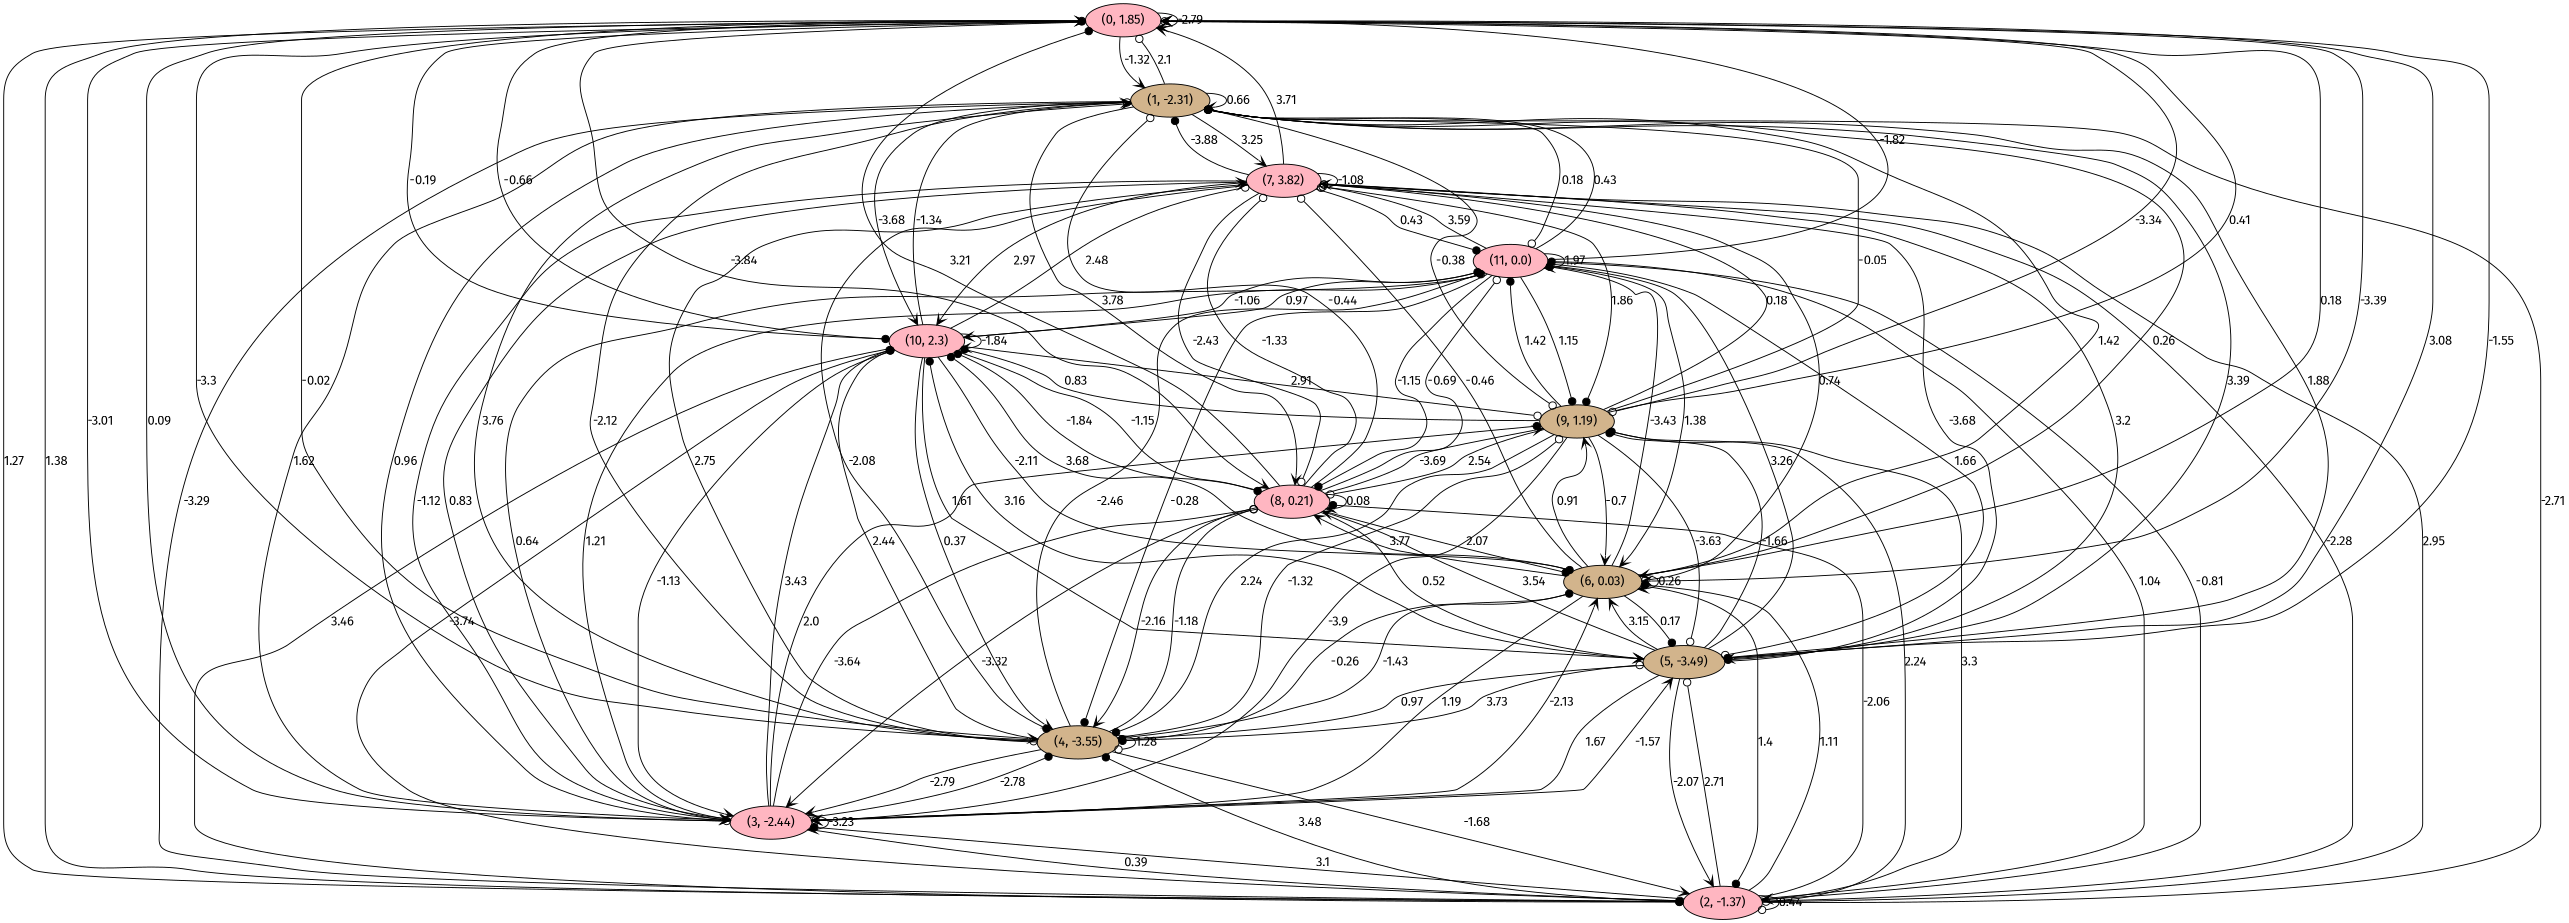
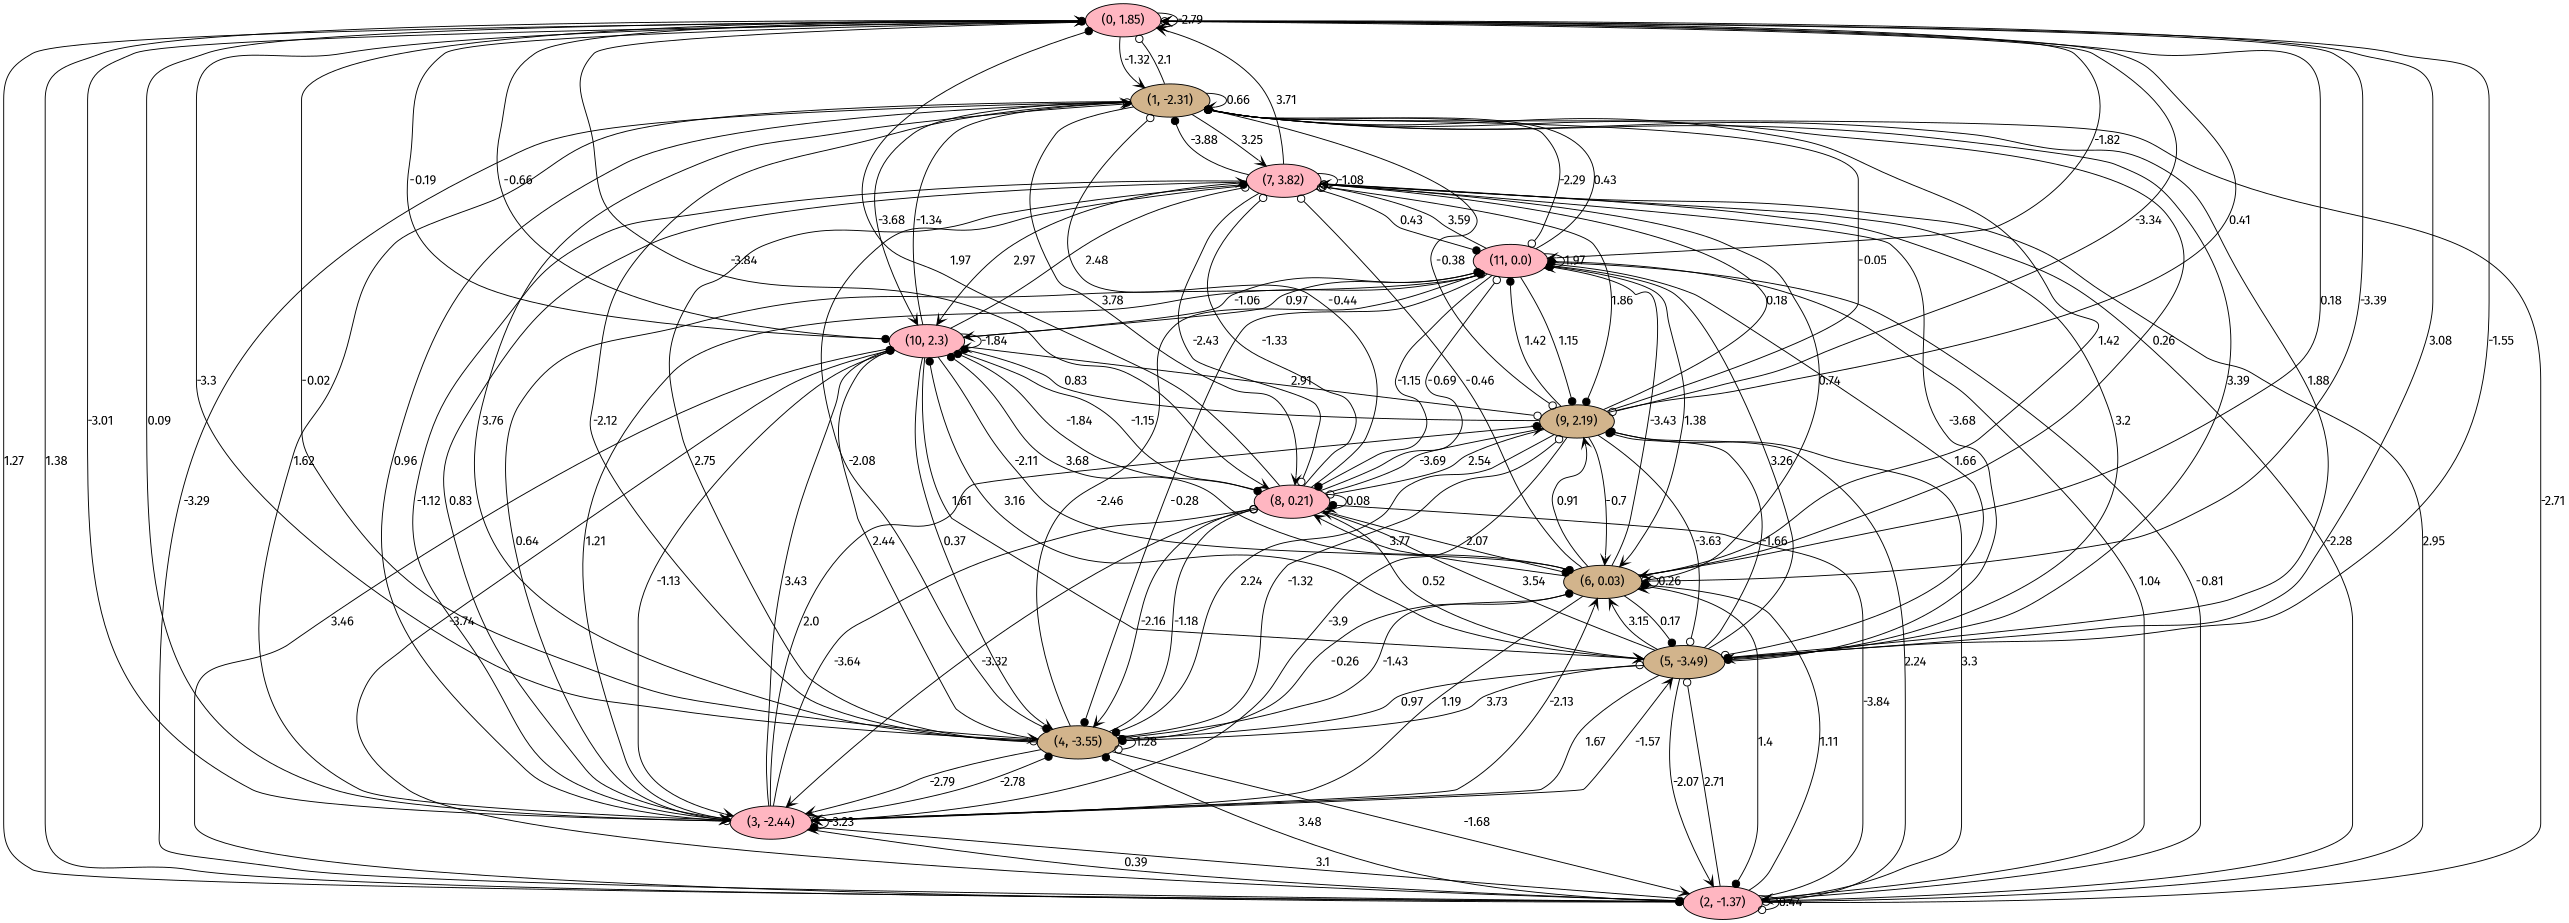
(1731, 68) -> (2094, 82)
(1573, 181) -> (1573, 181)
(960, 261) -> (960, 261)
(673, 337) -> (673, 337)
(1577, 421) -> (1577, 421)
(1877, 702) -> (1877, 702)
